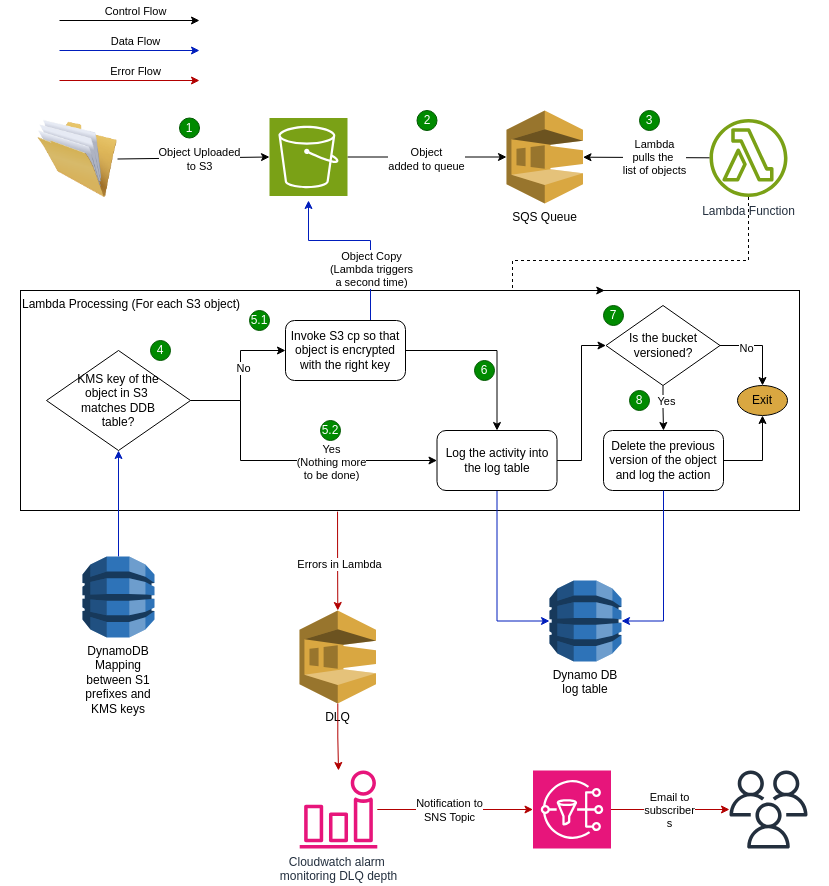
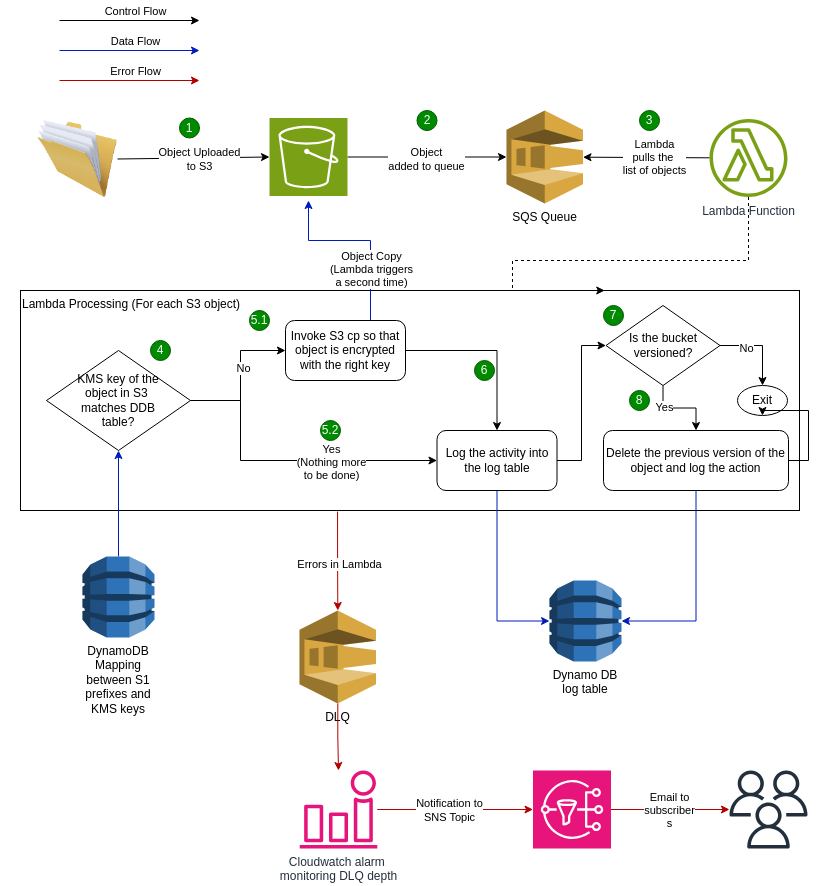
(763, 401) -> (763, 401)
(664, 461) -> (696, 461)
